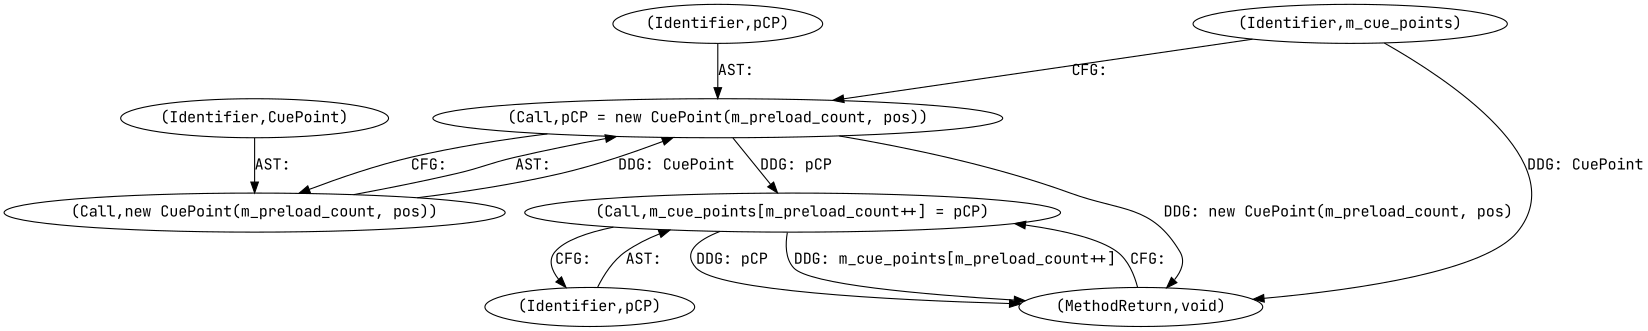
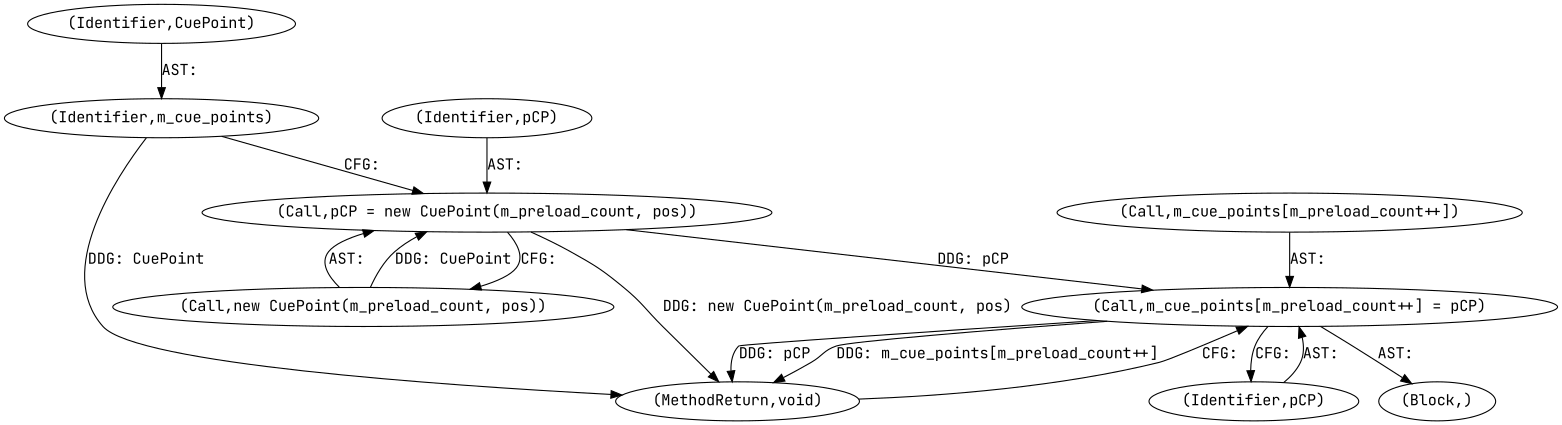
(255, 160) -> (162, 66)
none -> (1290, 213)
none -> (1437, 401)
